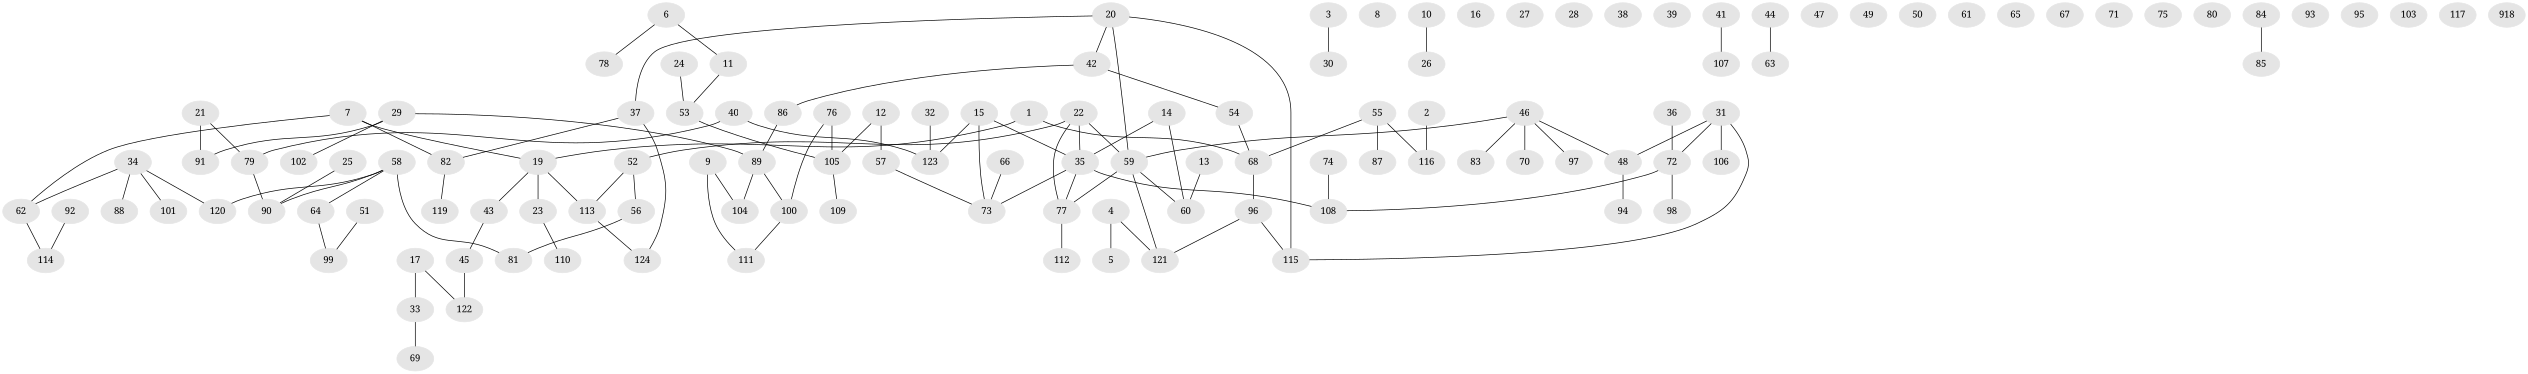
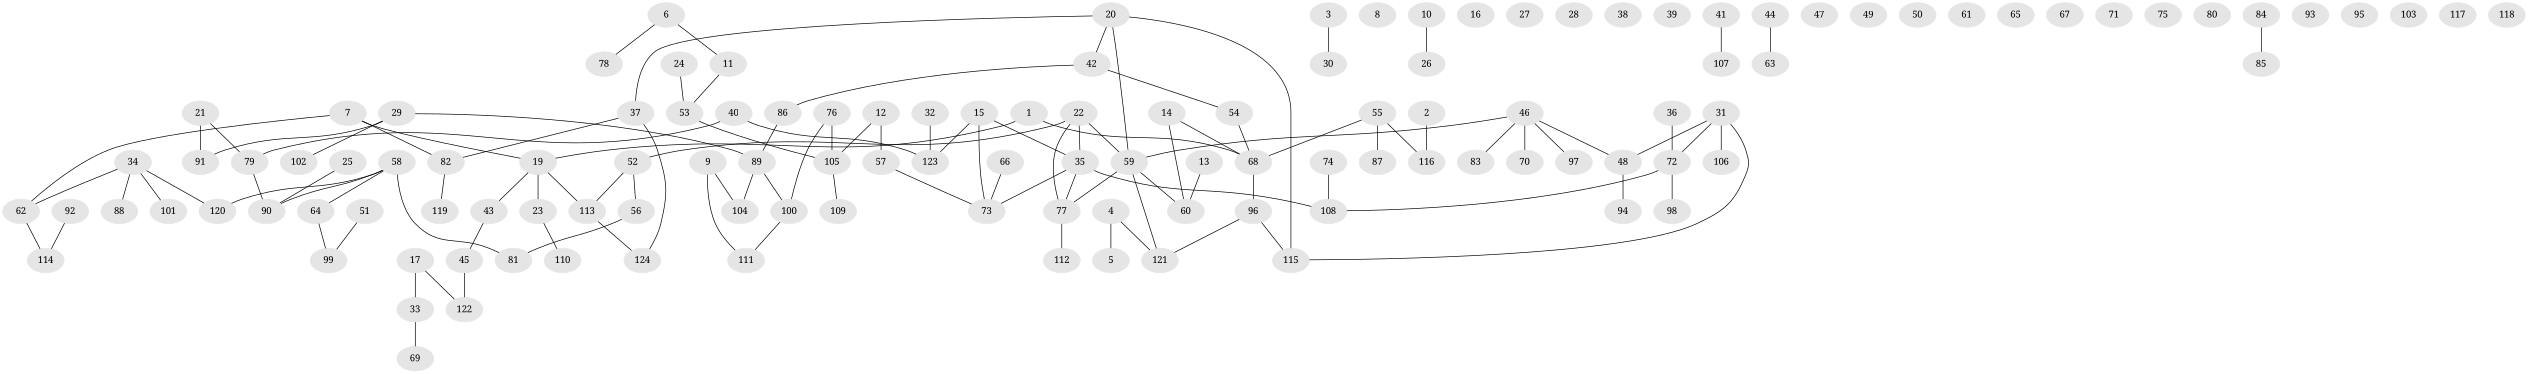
(2507, 15) -> (2507, 15)
(1118, 141) -> (1210, 138)
